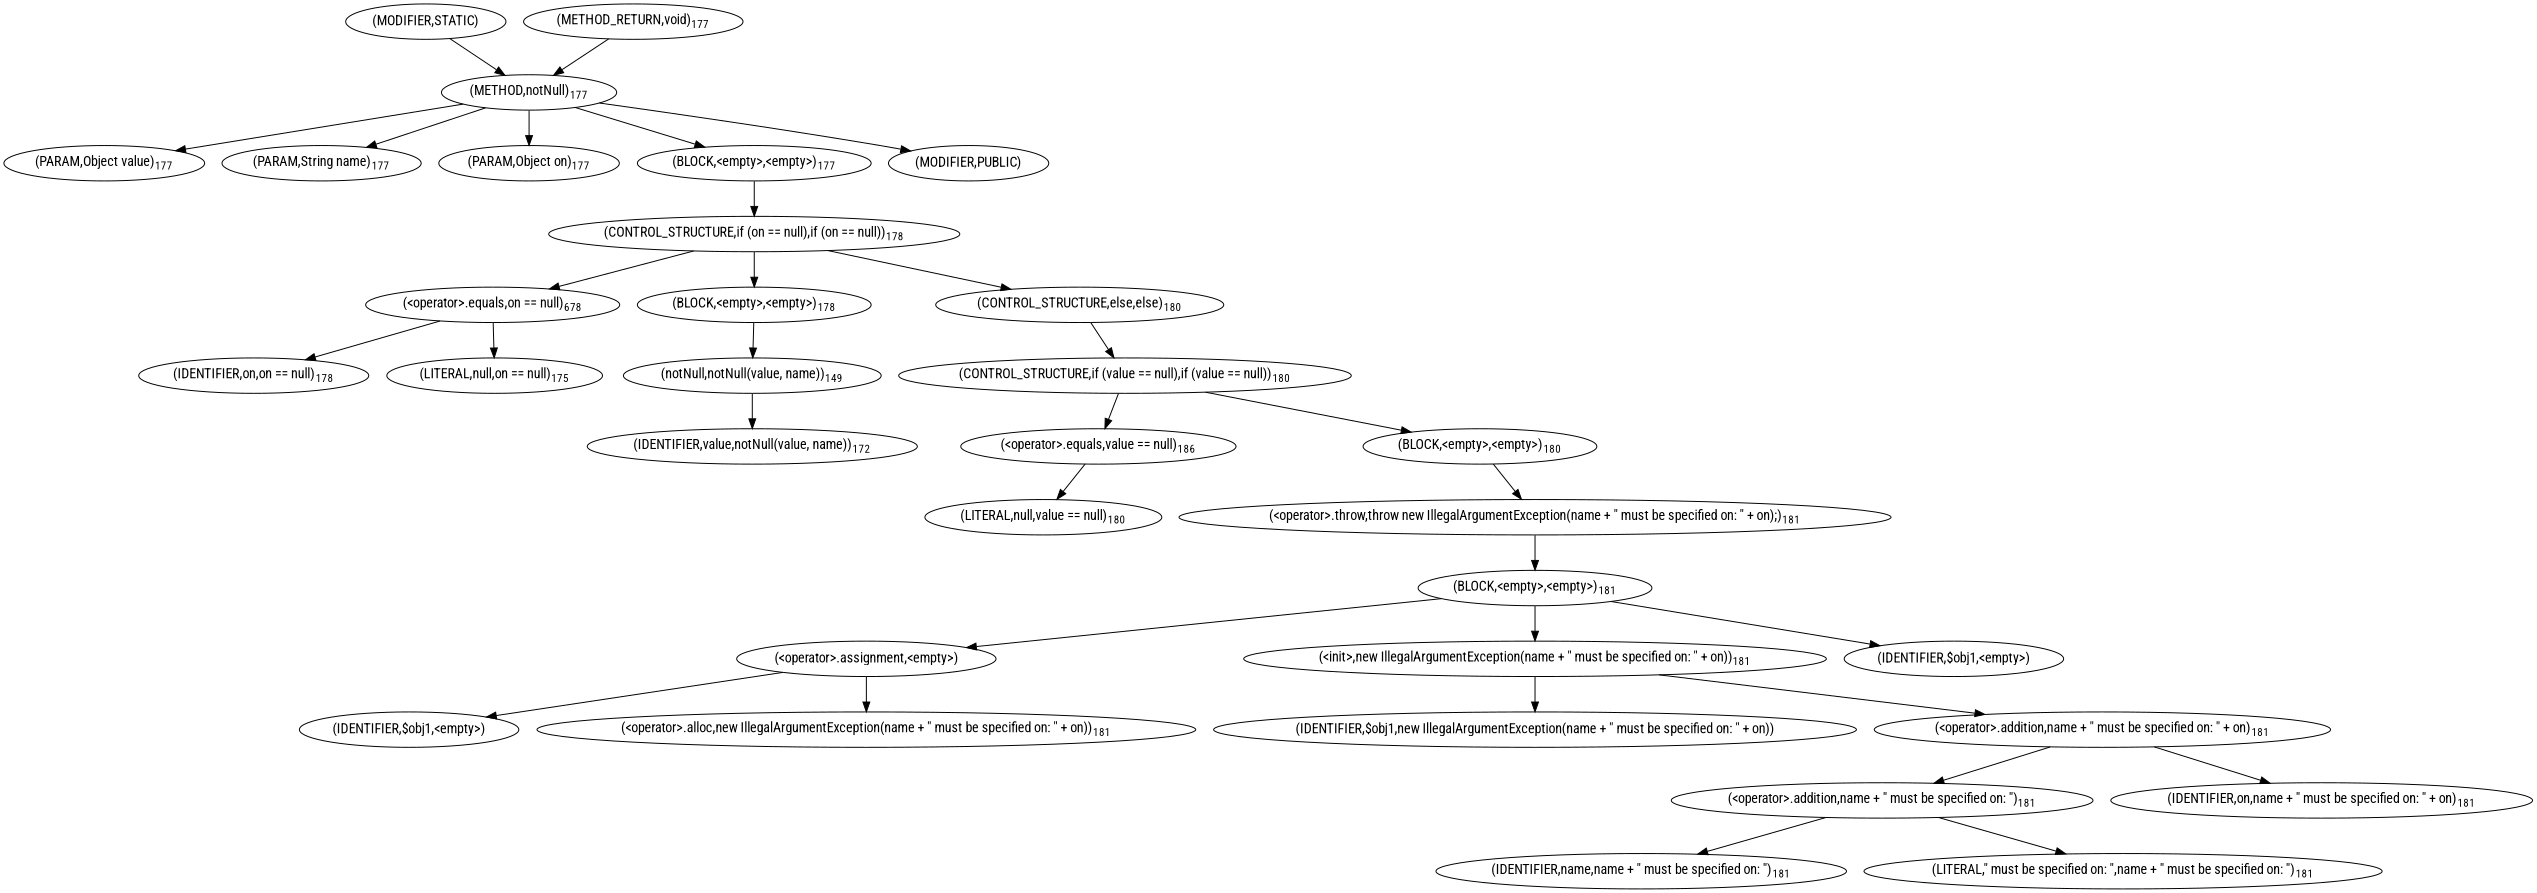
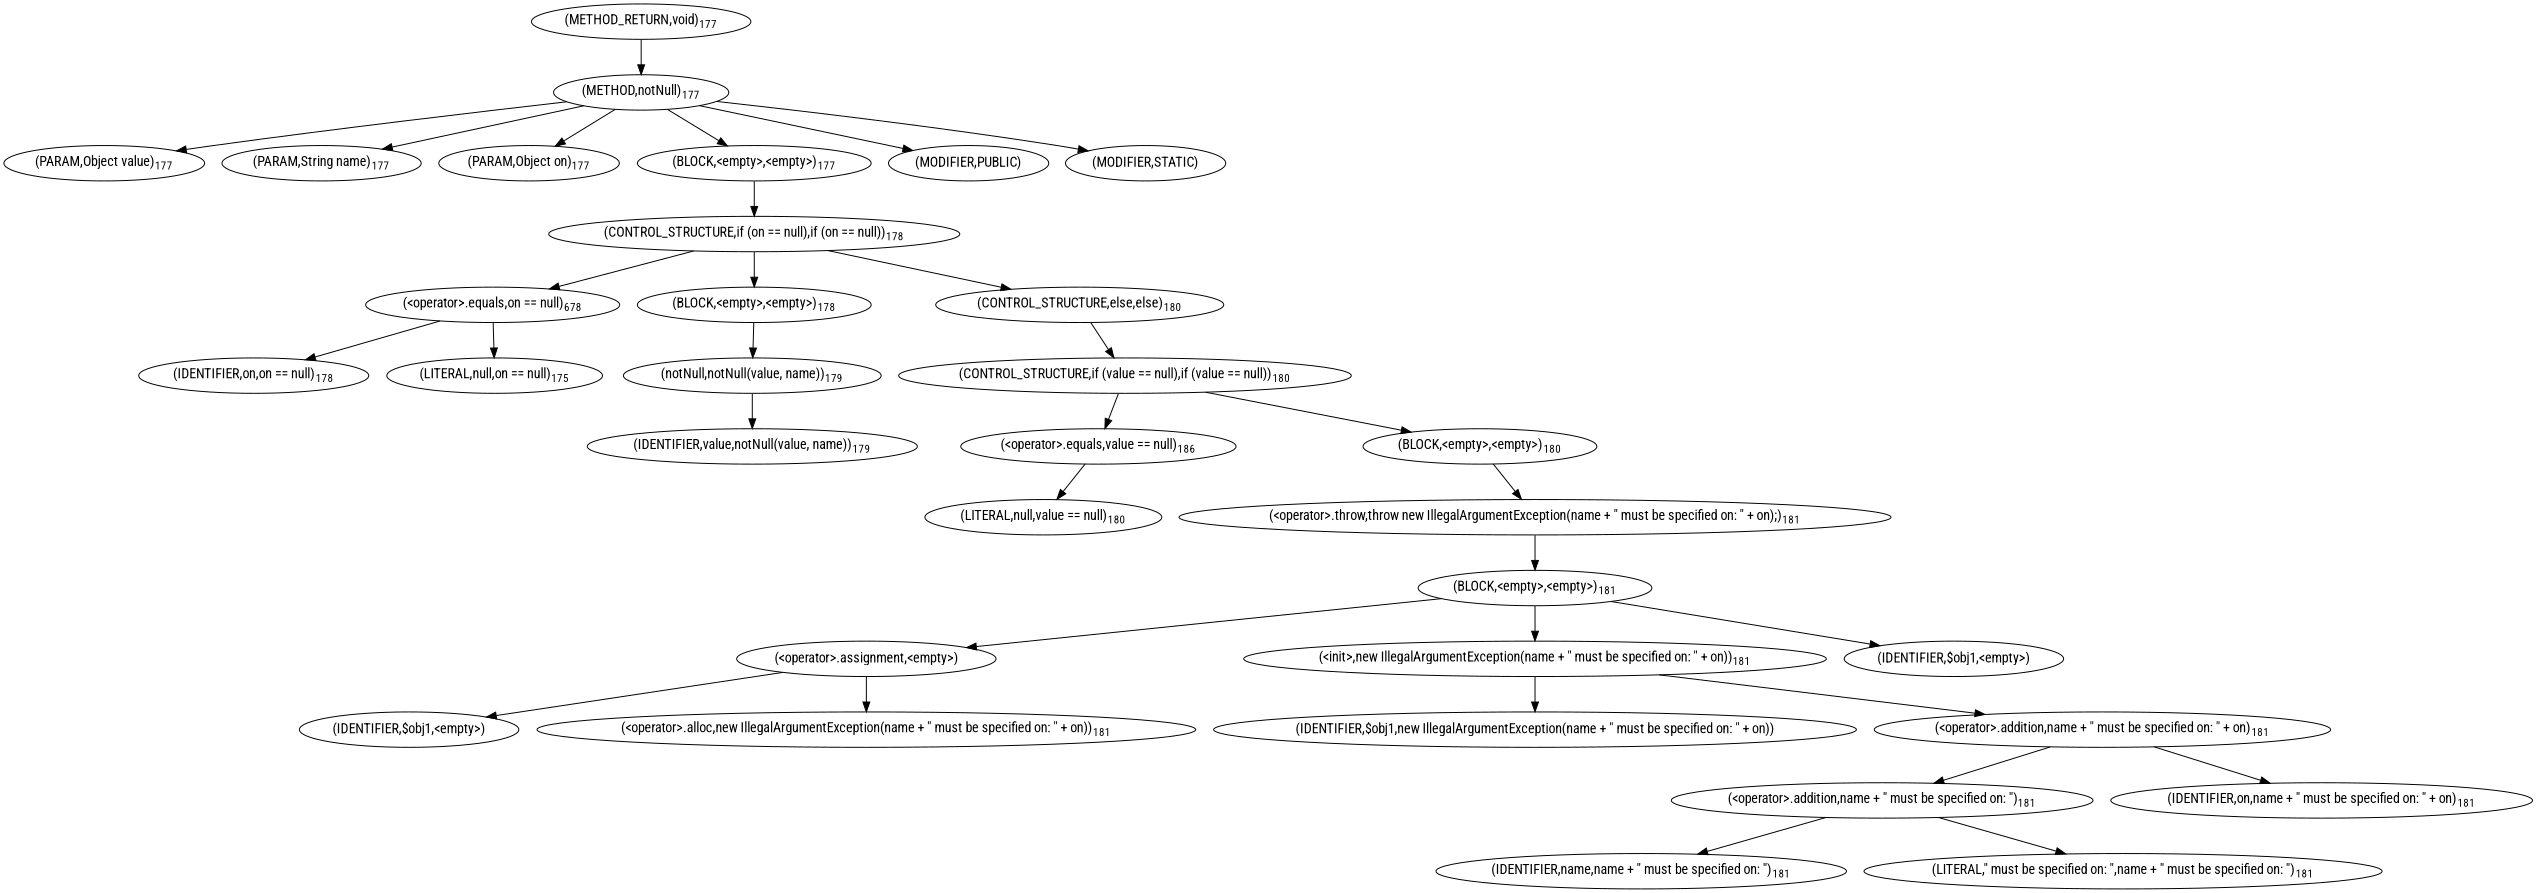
(473, 54) -> (898, 123)
(834, 374) -> (834, 374)
(862, 445) -> (862, 445)
